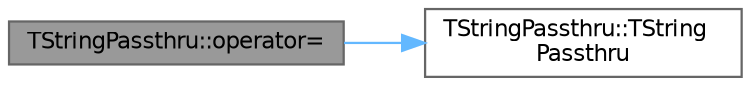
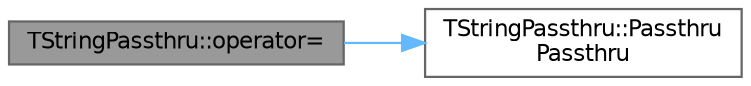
(583, 43) -> (583, 43)
